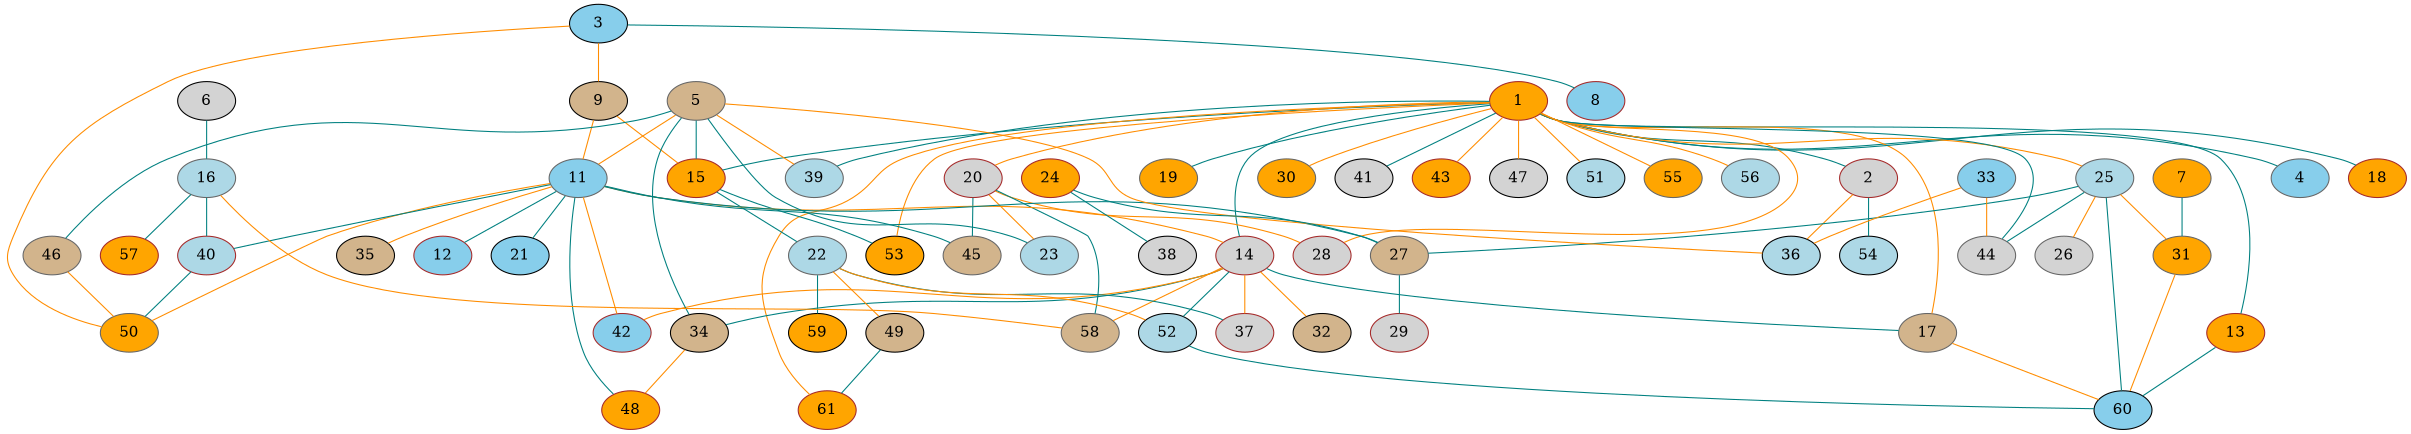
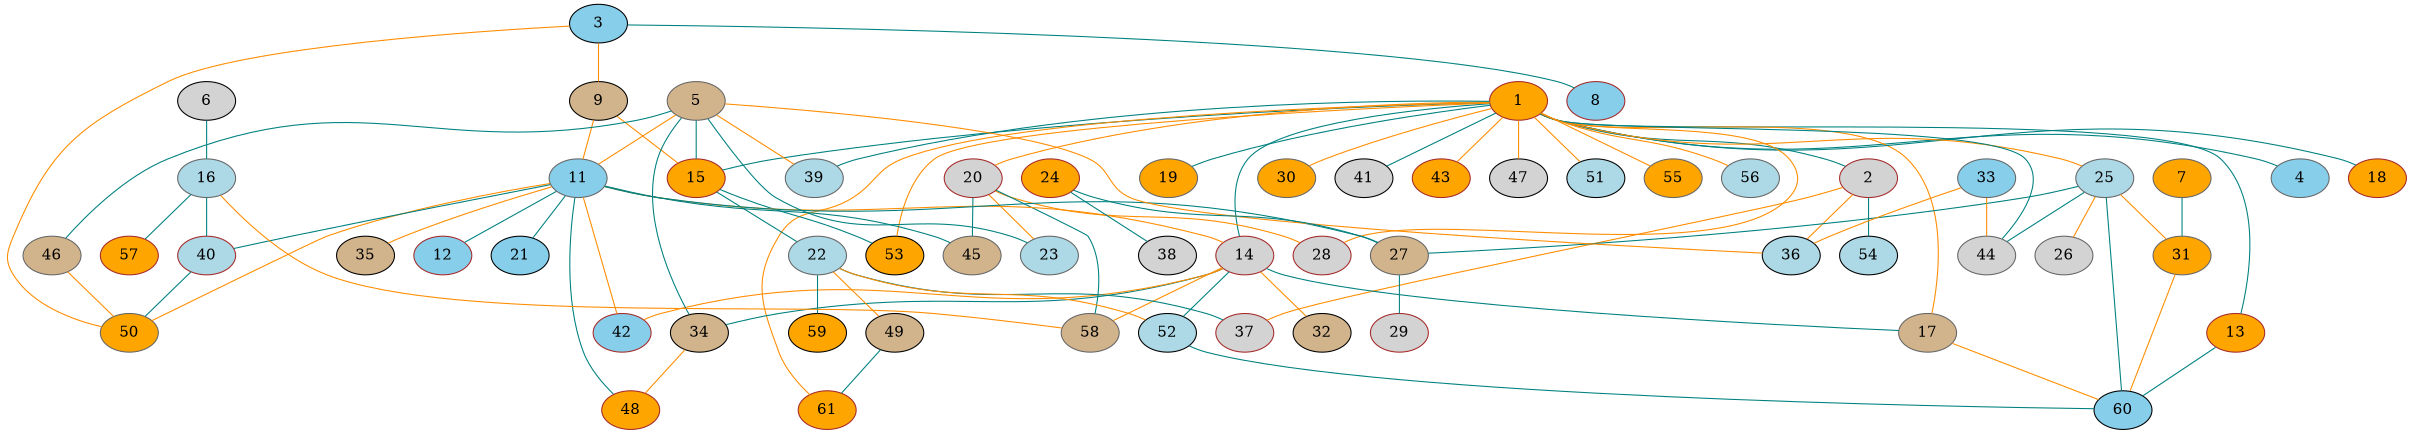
(1245, 294) -> (1540, 255)
